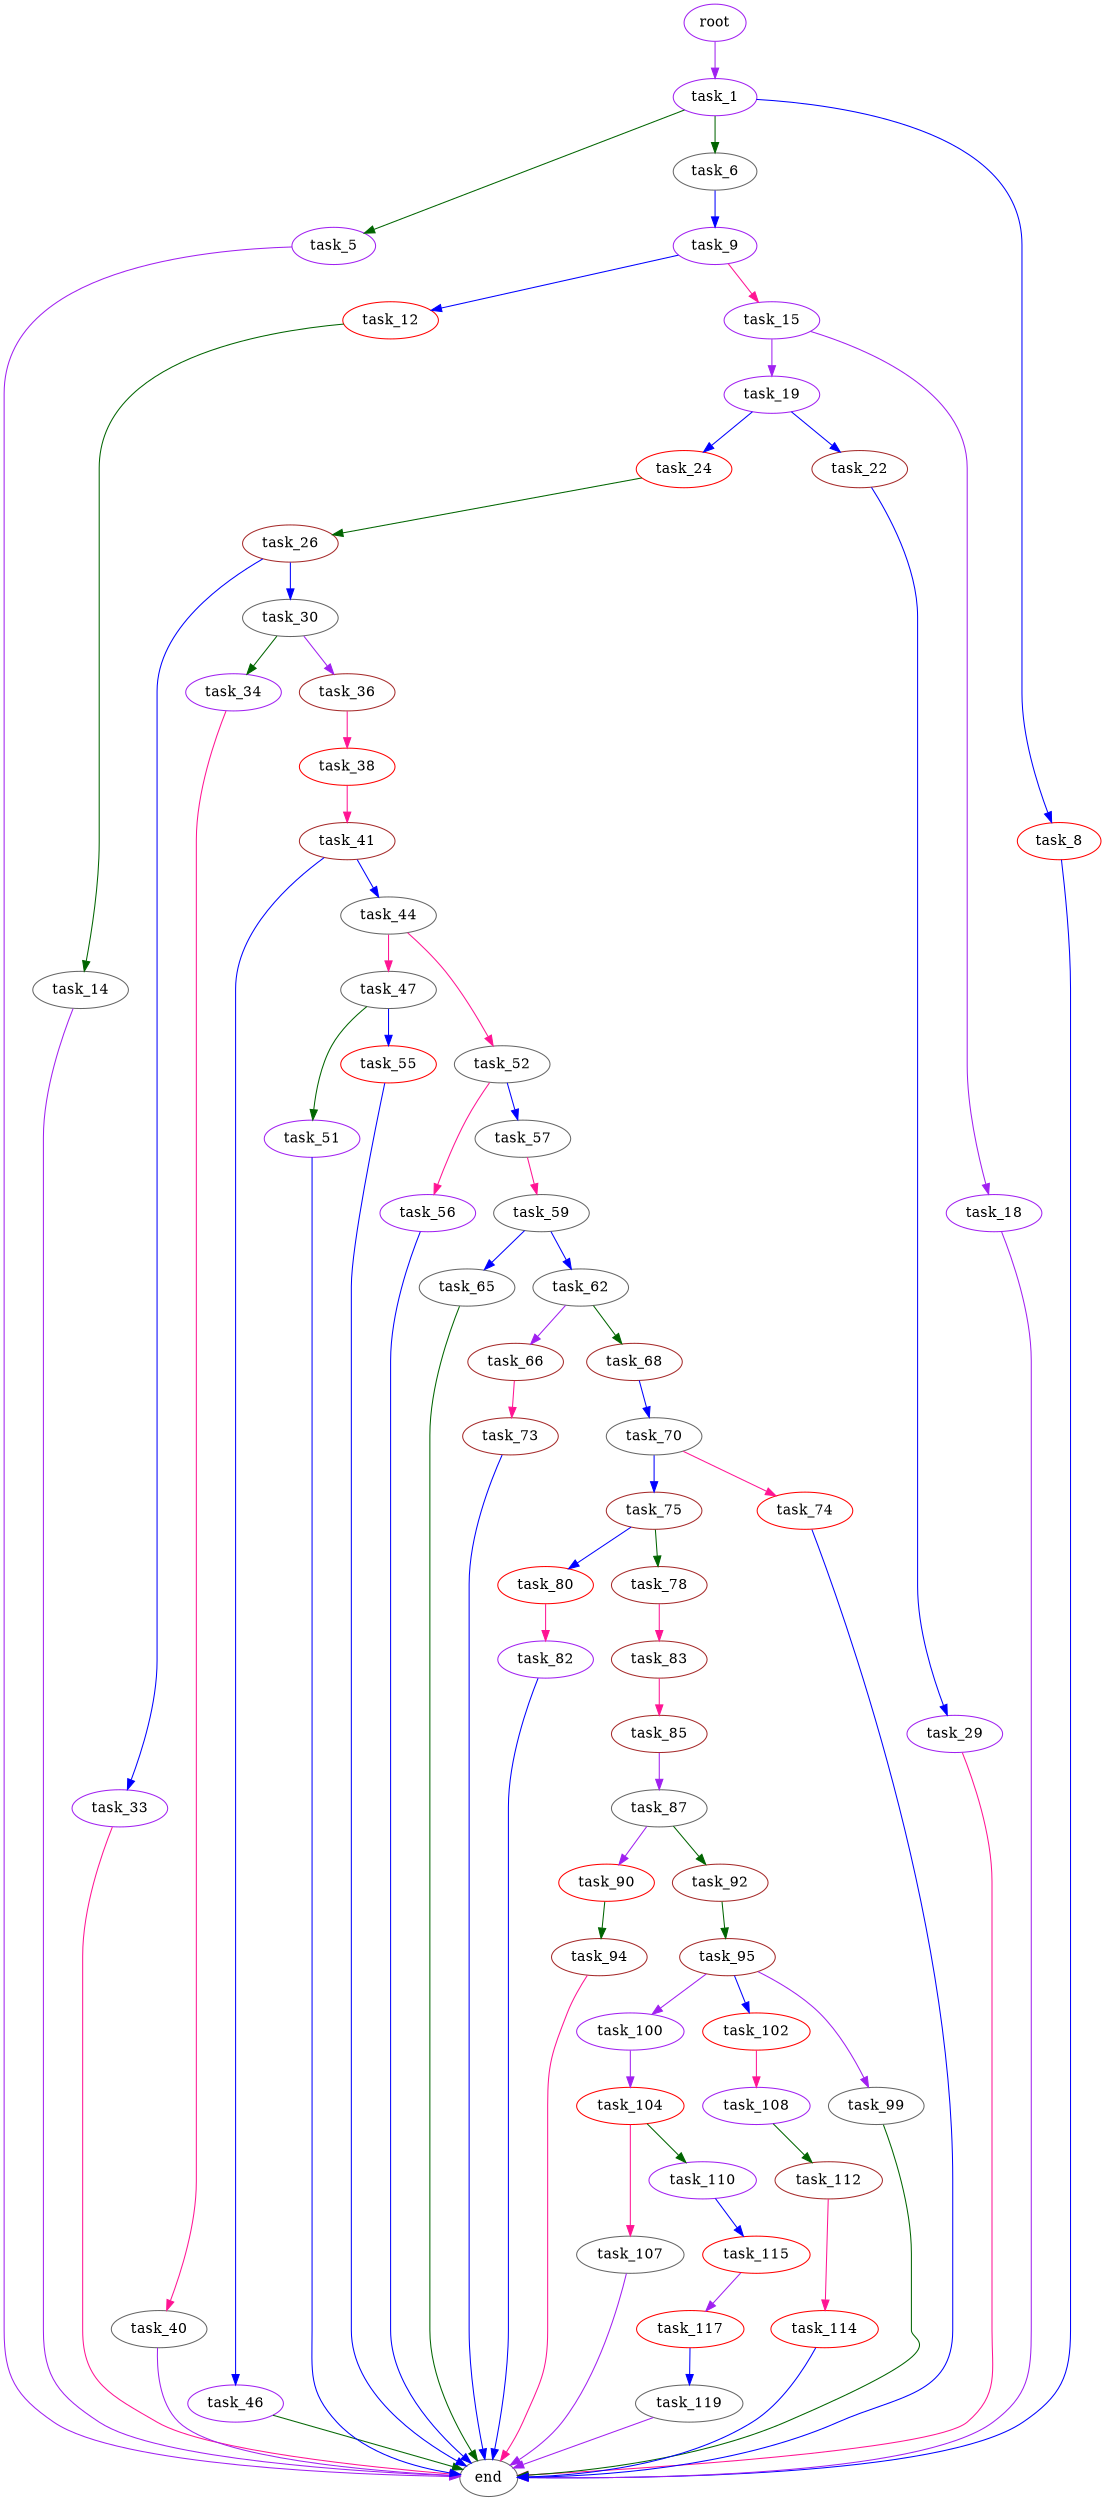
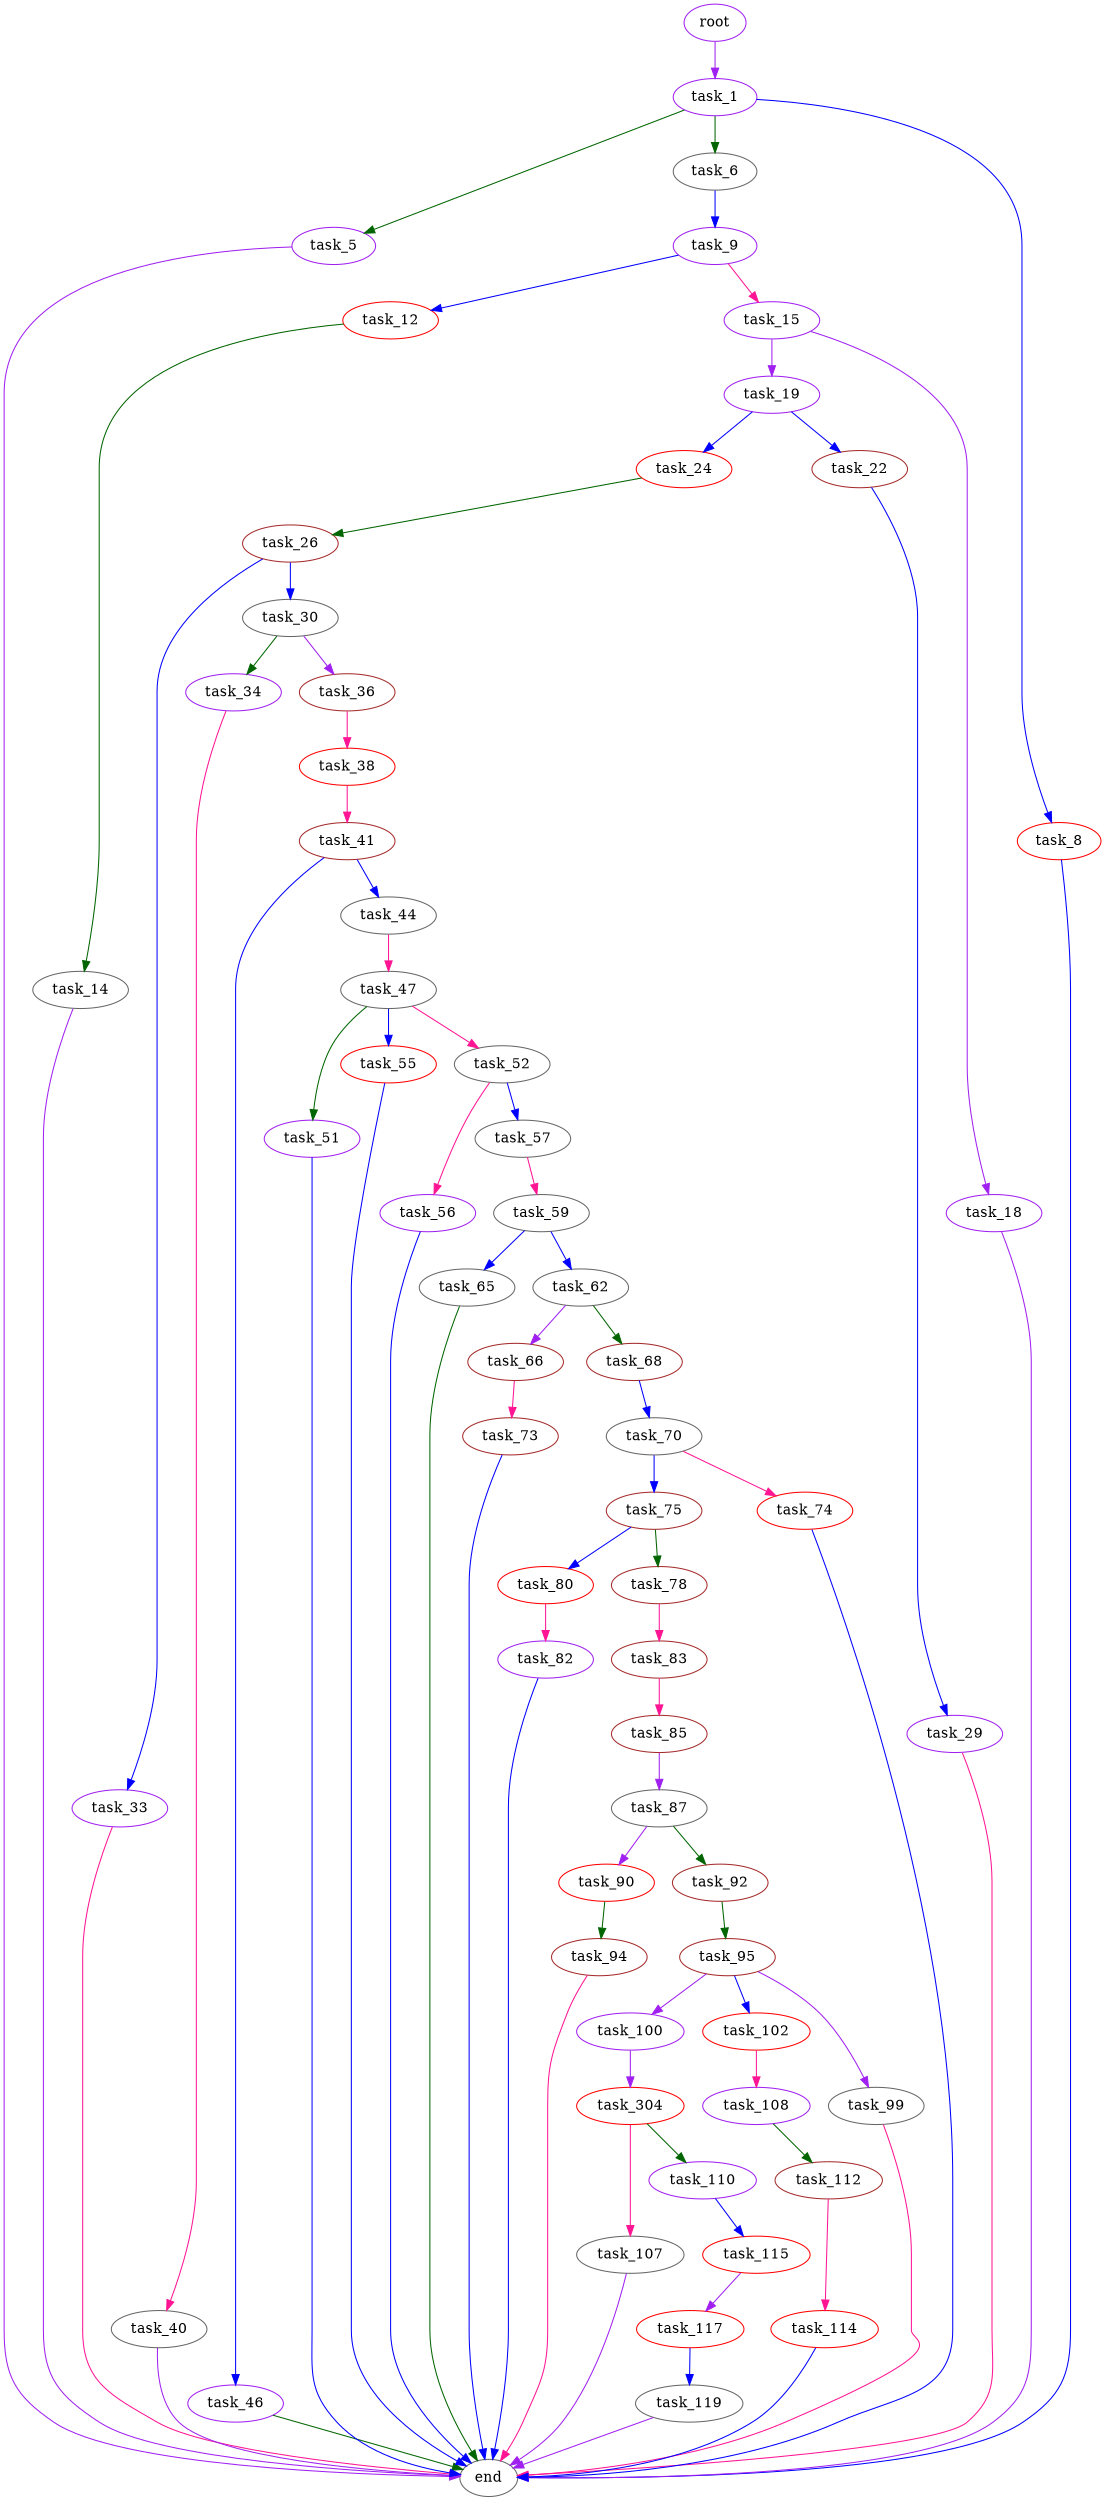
(453, 981) -> (441, 1024)
(630, 2106) -> (630, 2106)
(840, 2398) -> (840, 2398)
